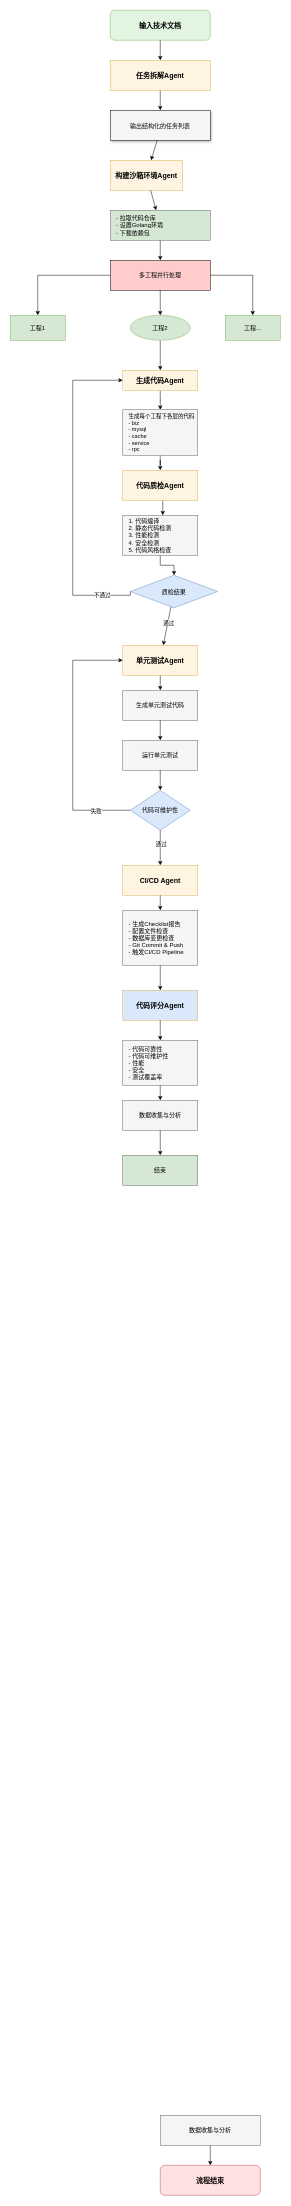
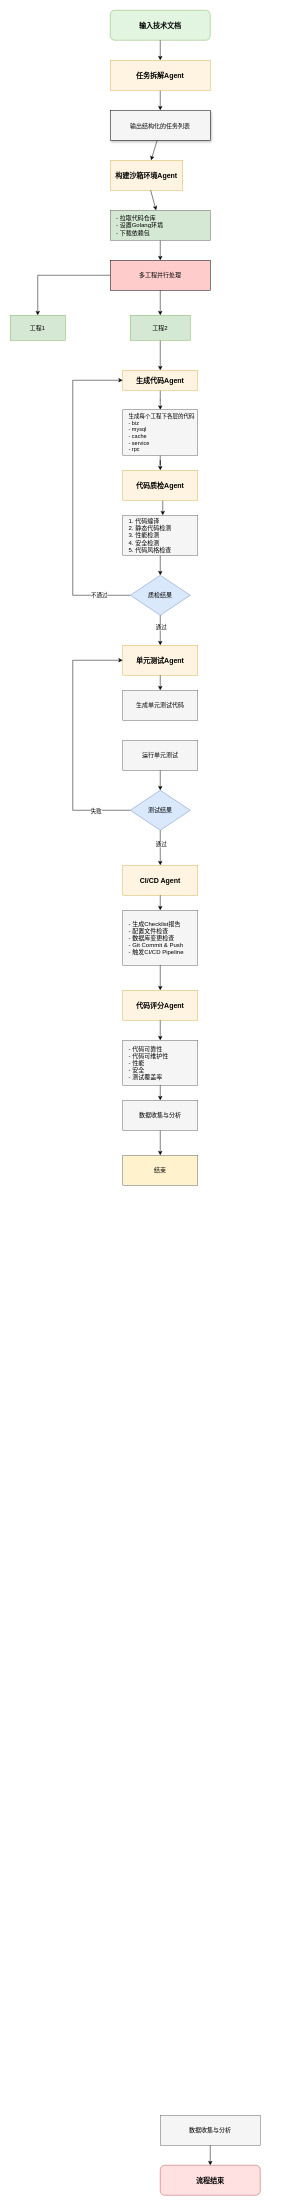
(253, 310) -> none
(160, 328) -> (160, 328)
(253, 328) -> none
(174, 592) -> (160, 595)
(160, 735) -> none
(160, 810) -> (160, 810)
(160, 1005) -> (160, 1005)
(160, 1170) -> (160, 1170)
